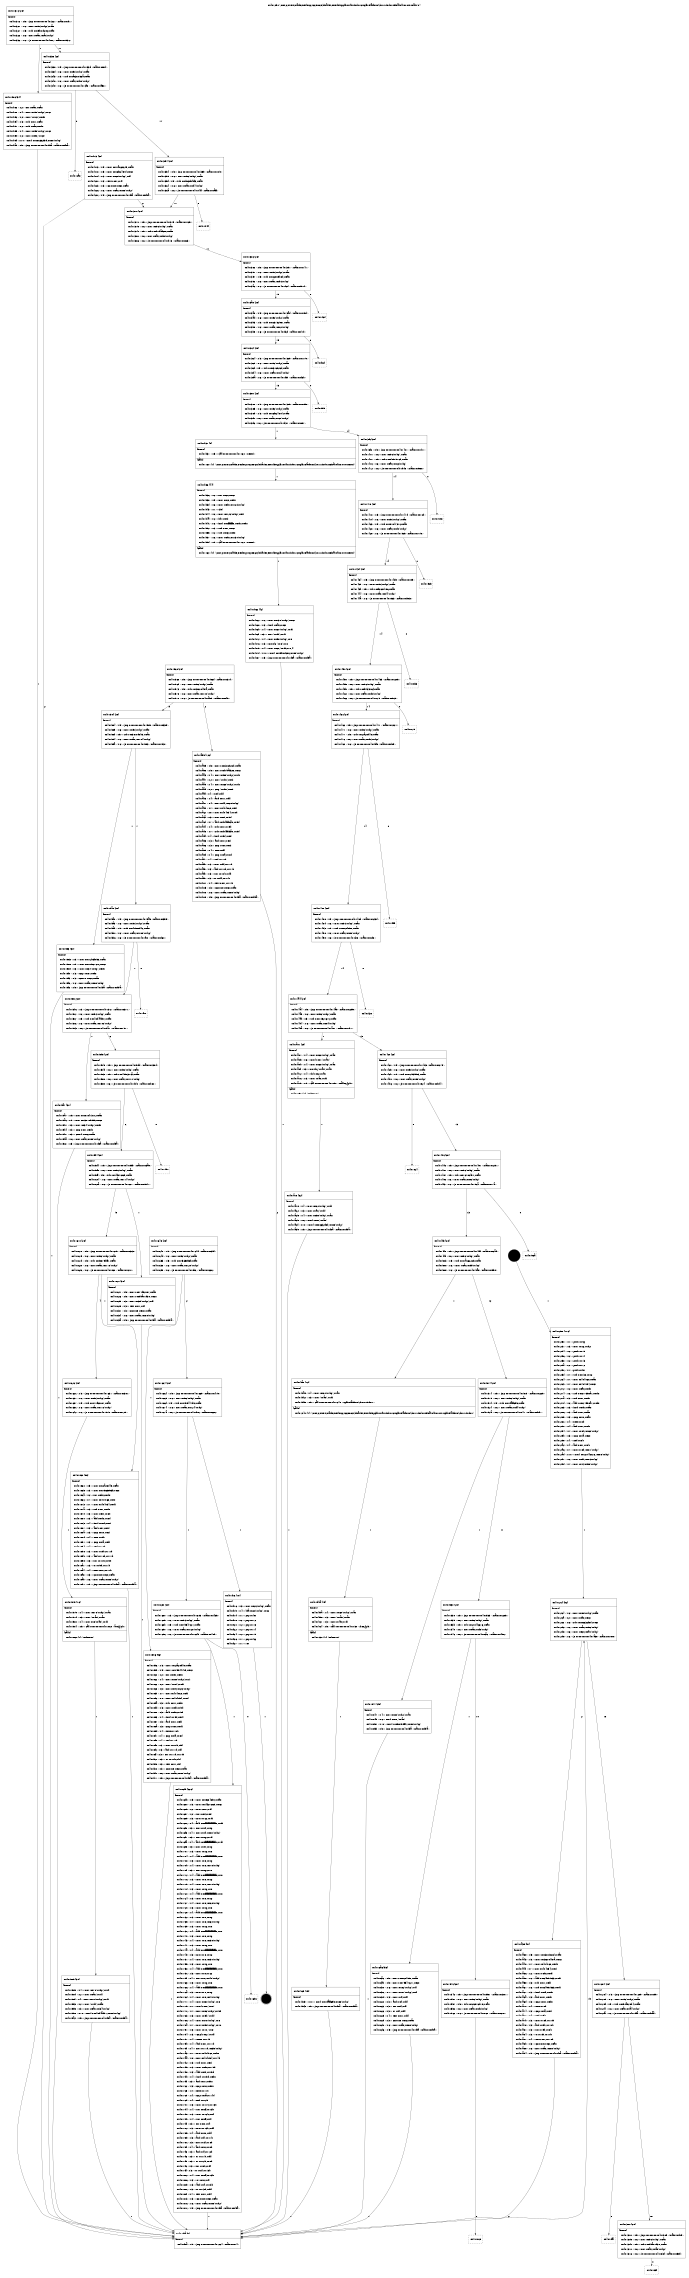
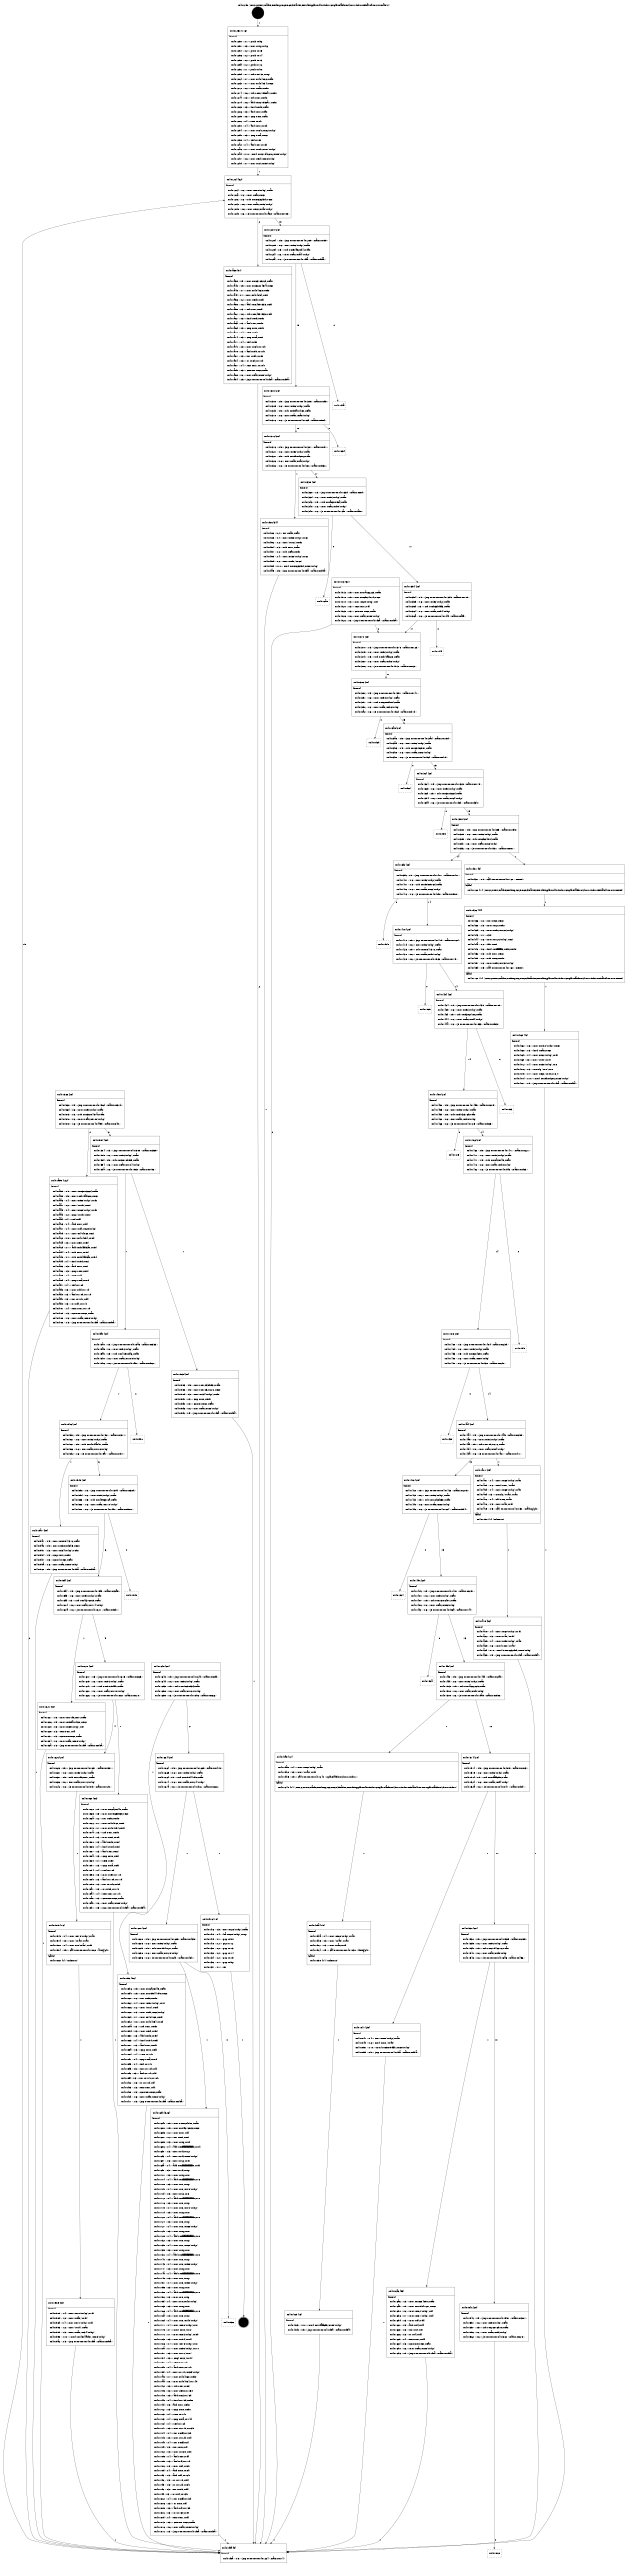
none -> (296, 428)
